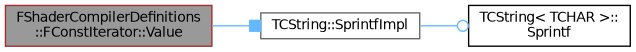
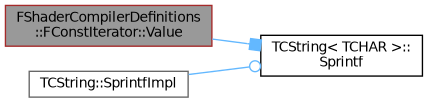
(230, 26) -> (230, 41)
